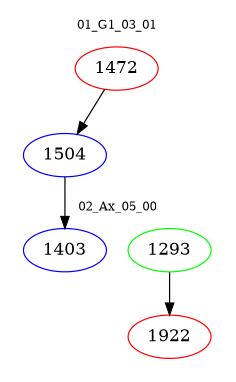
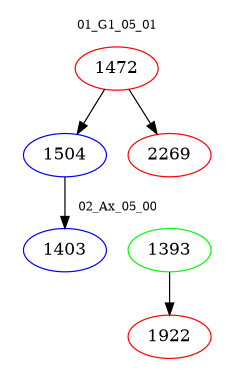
(117, 26) -> (117, 26)
none -> (170, 155)
(170, 250) -> (170, 250)
